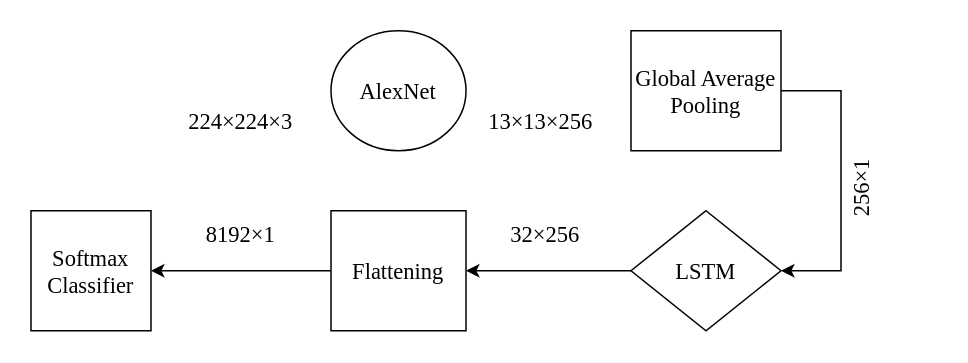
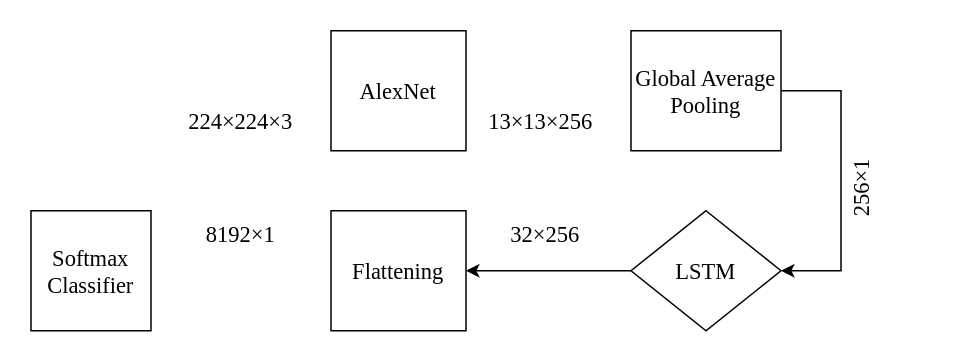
(398, 91) -> (398, 91)
(246, 271) -> none
